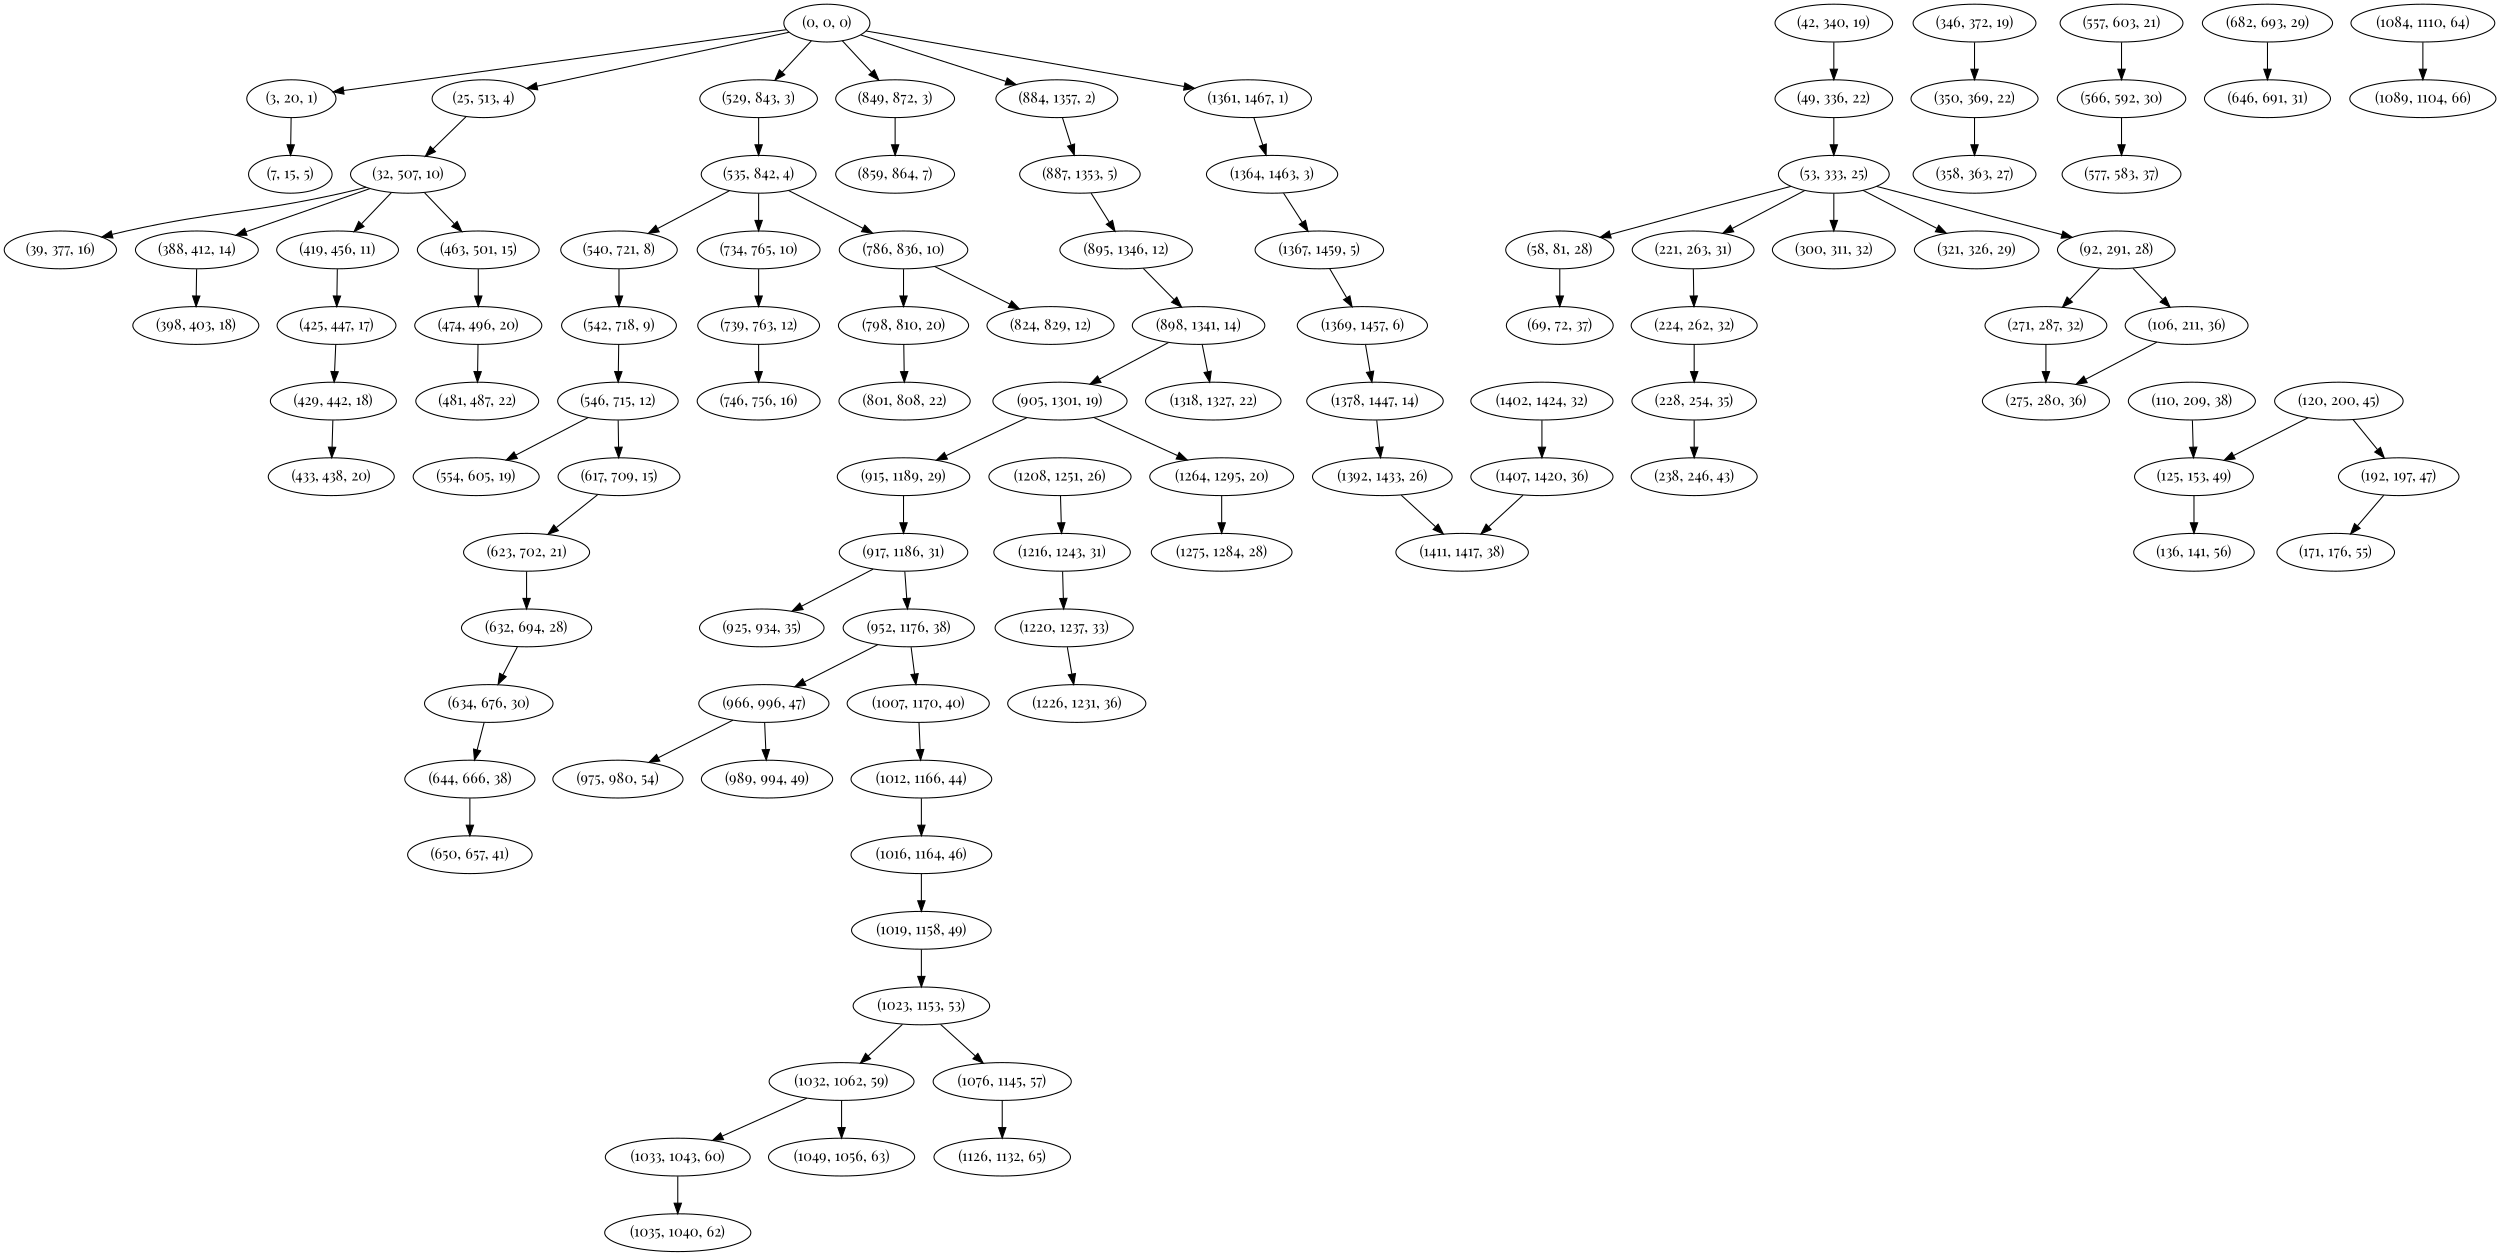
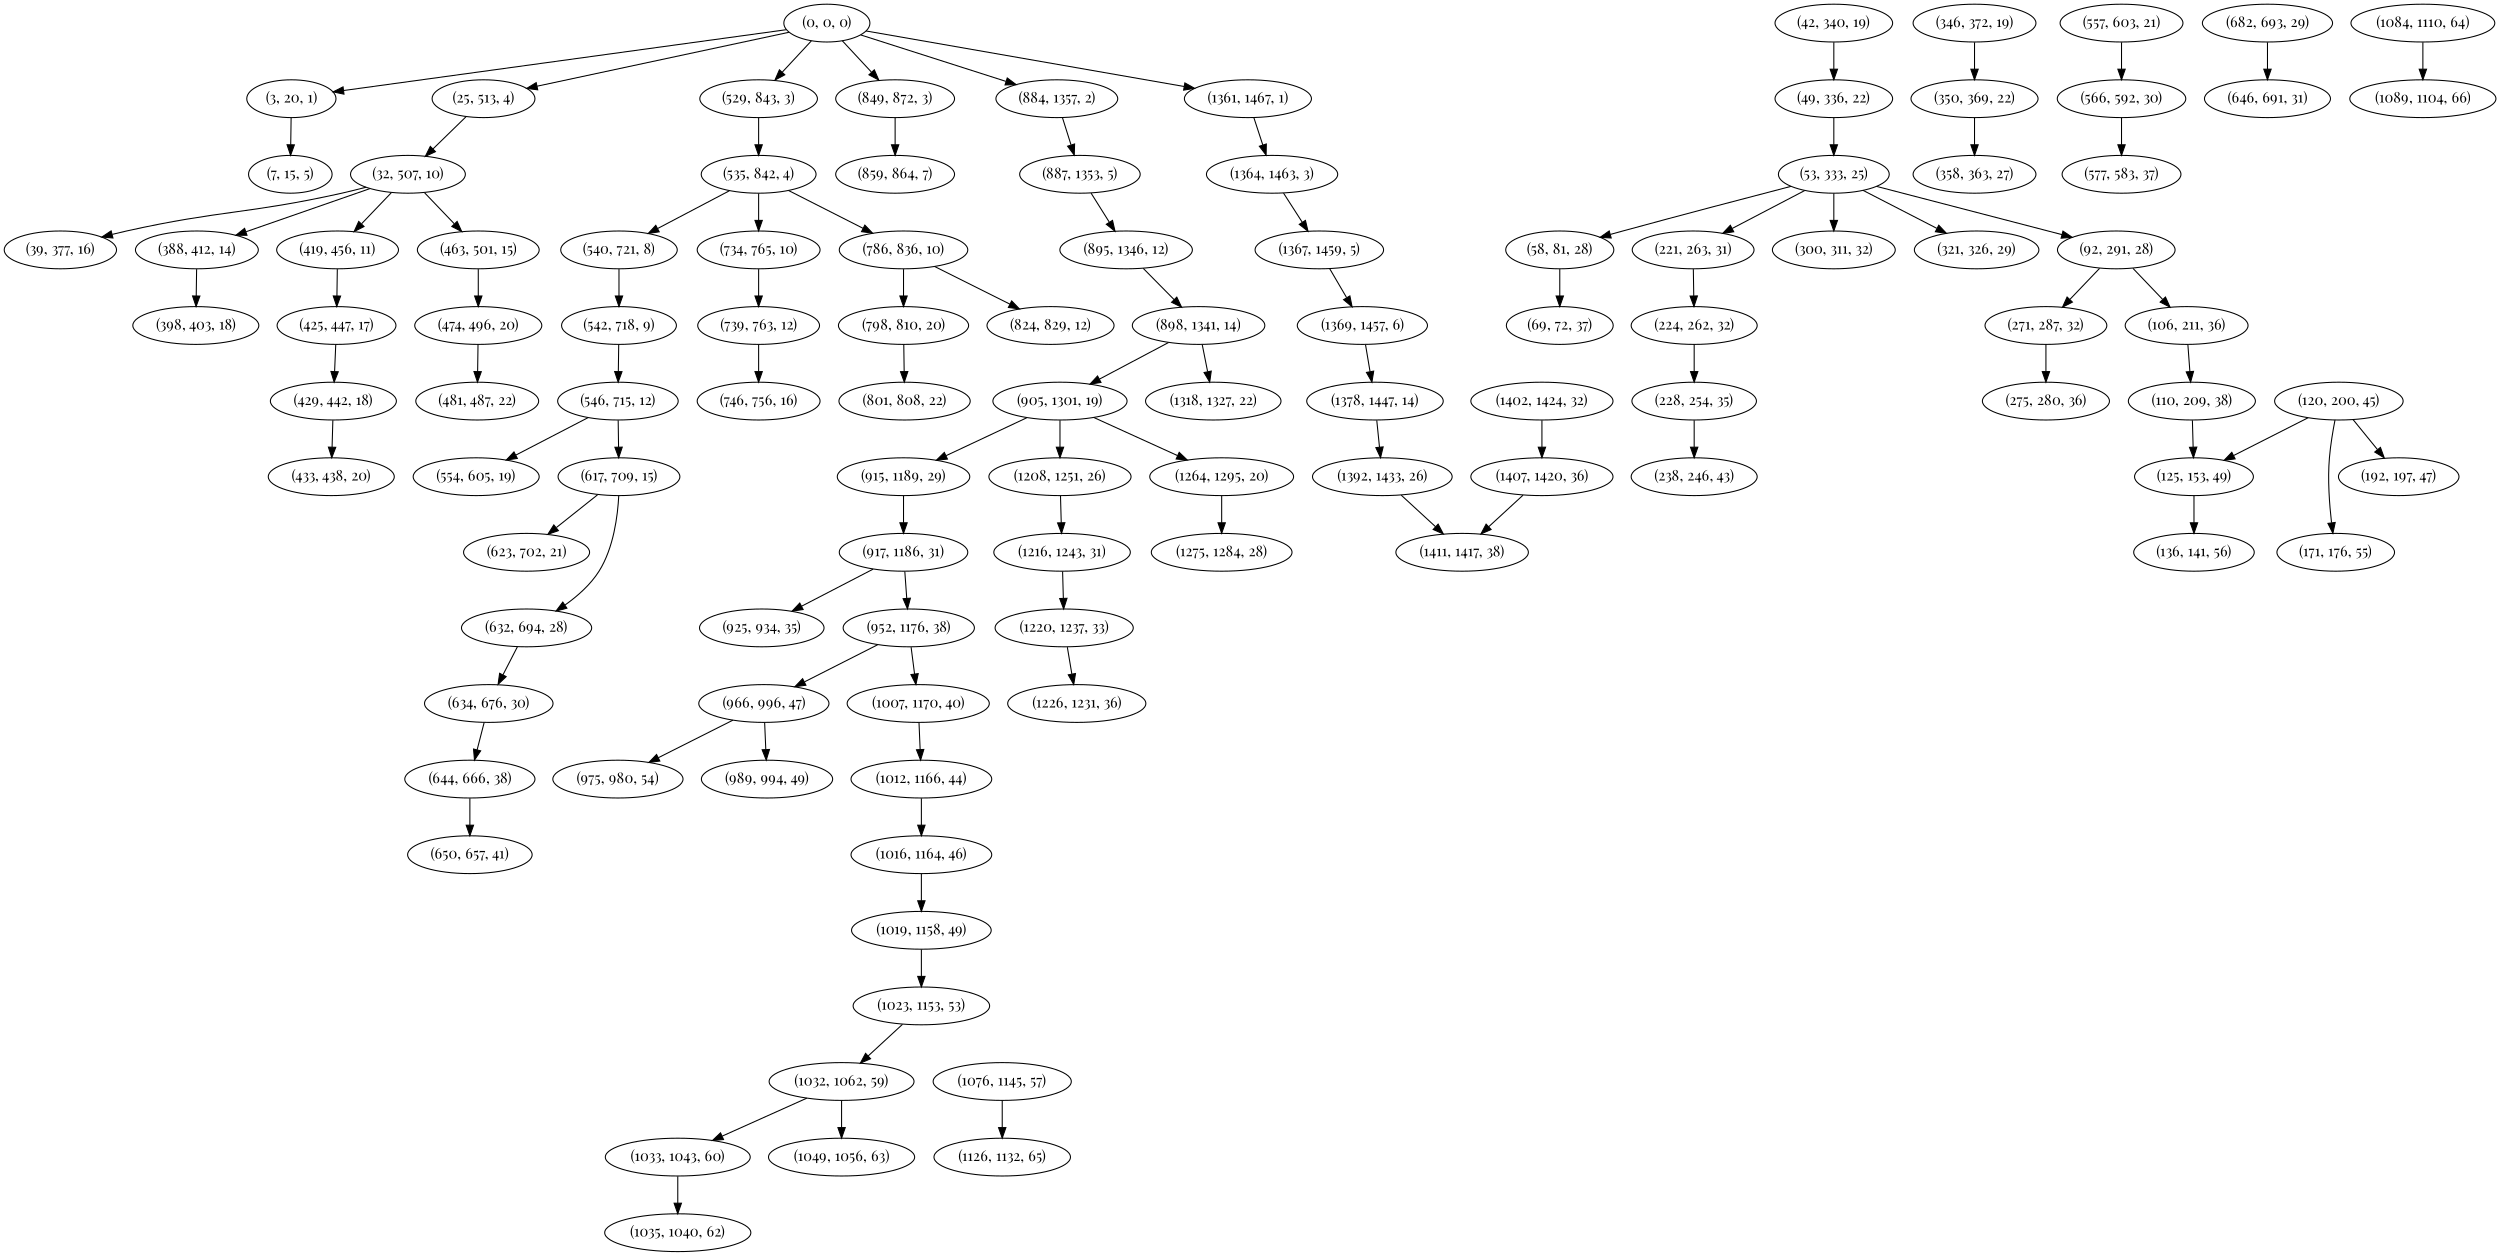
(2121, 361) -> (2189, 358)
none -> (1060, 434)
(2371, 511) -> (2329, 471)
(527, 585) -> (606, 557)
(958, 1040) -> none
